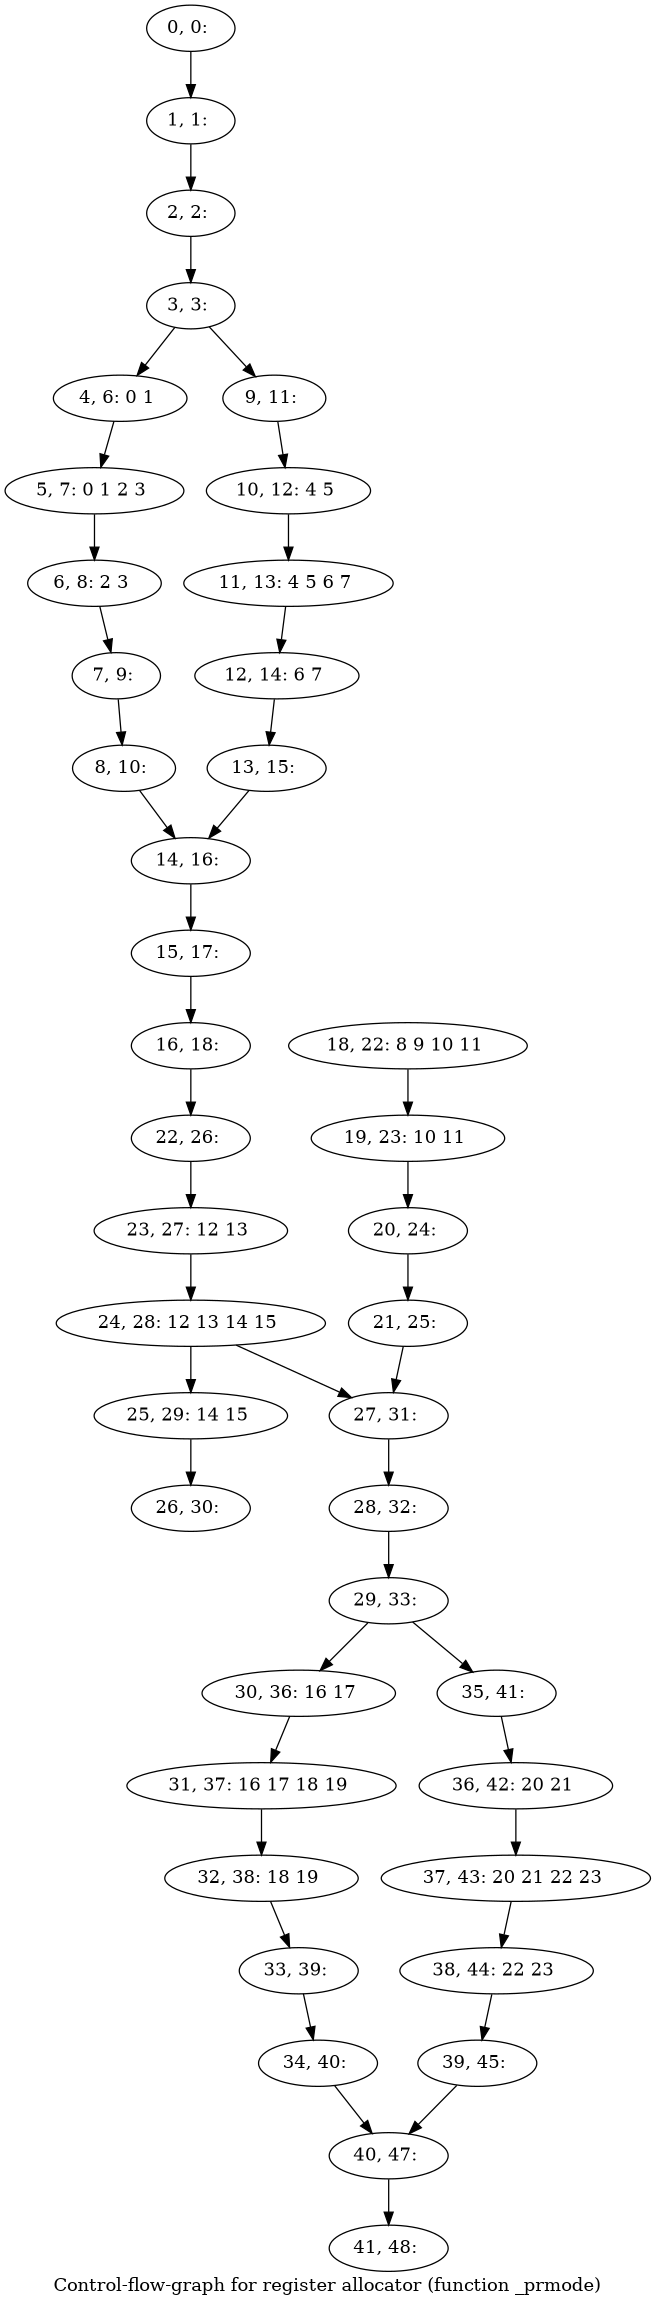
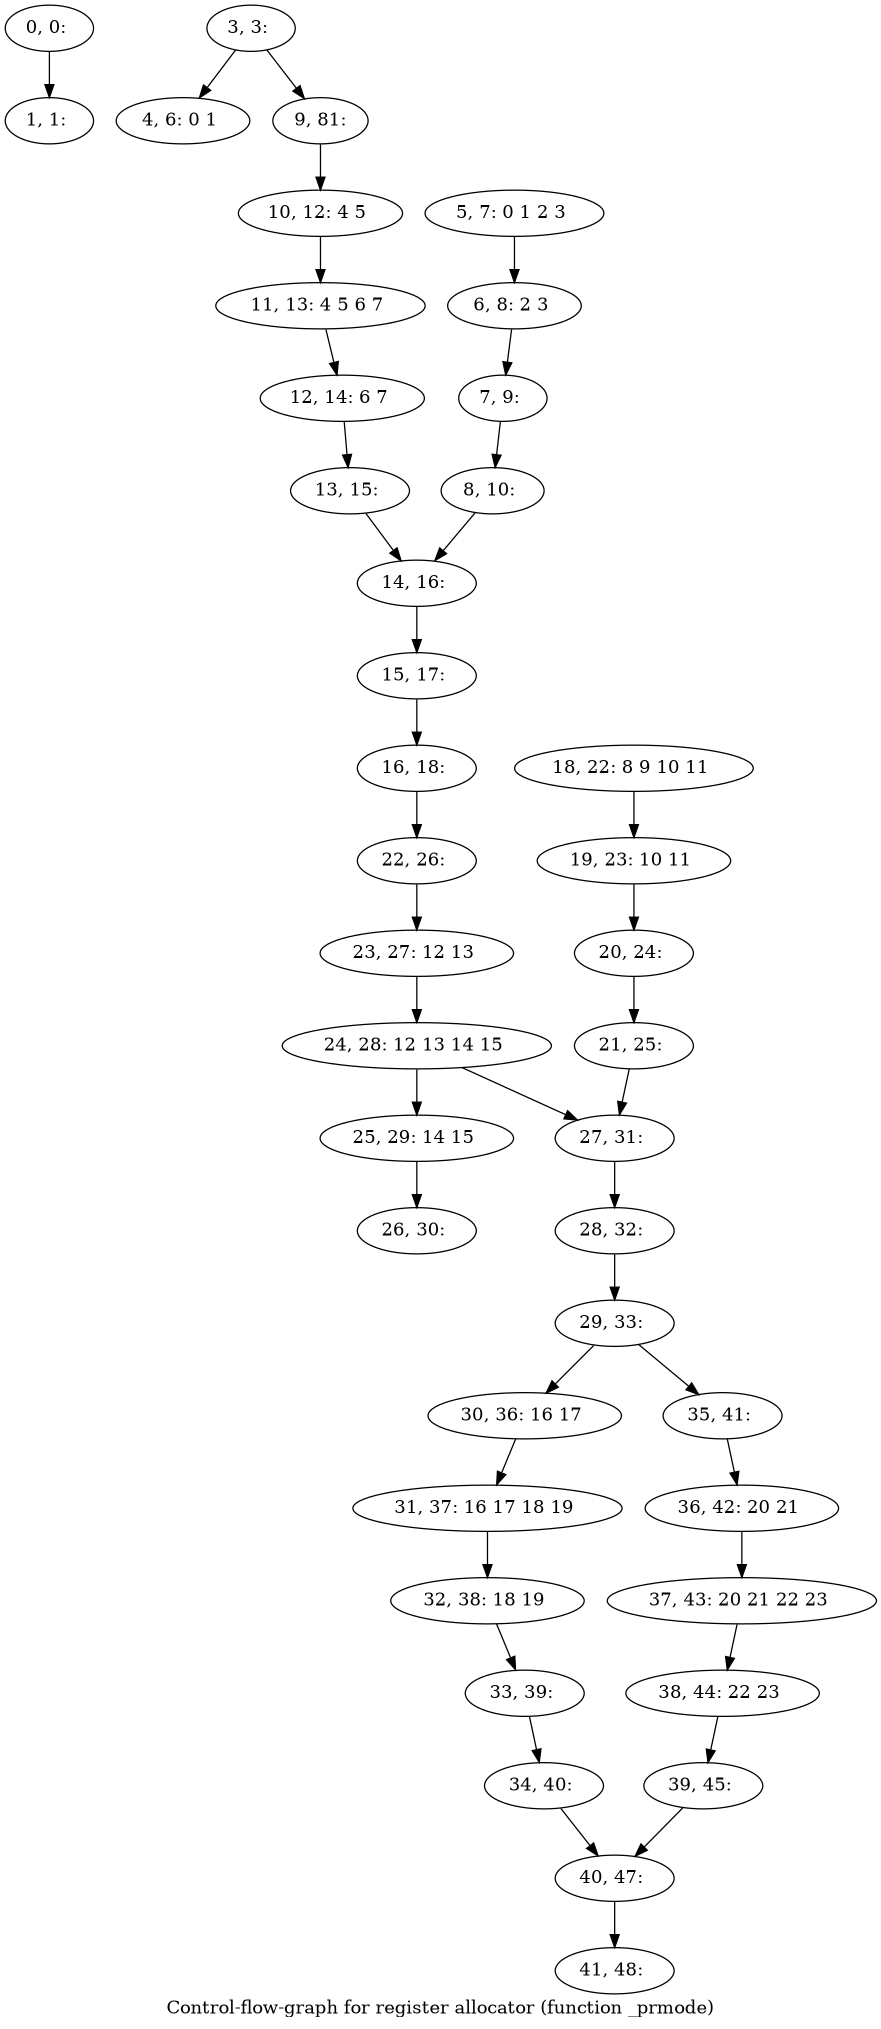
(191, 213) -> none
(274, 398) -> (320, 121)
(109, 438) -> none
